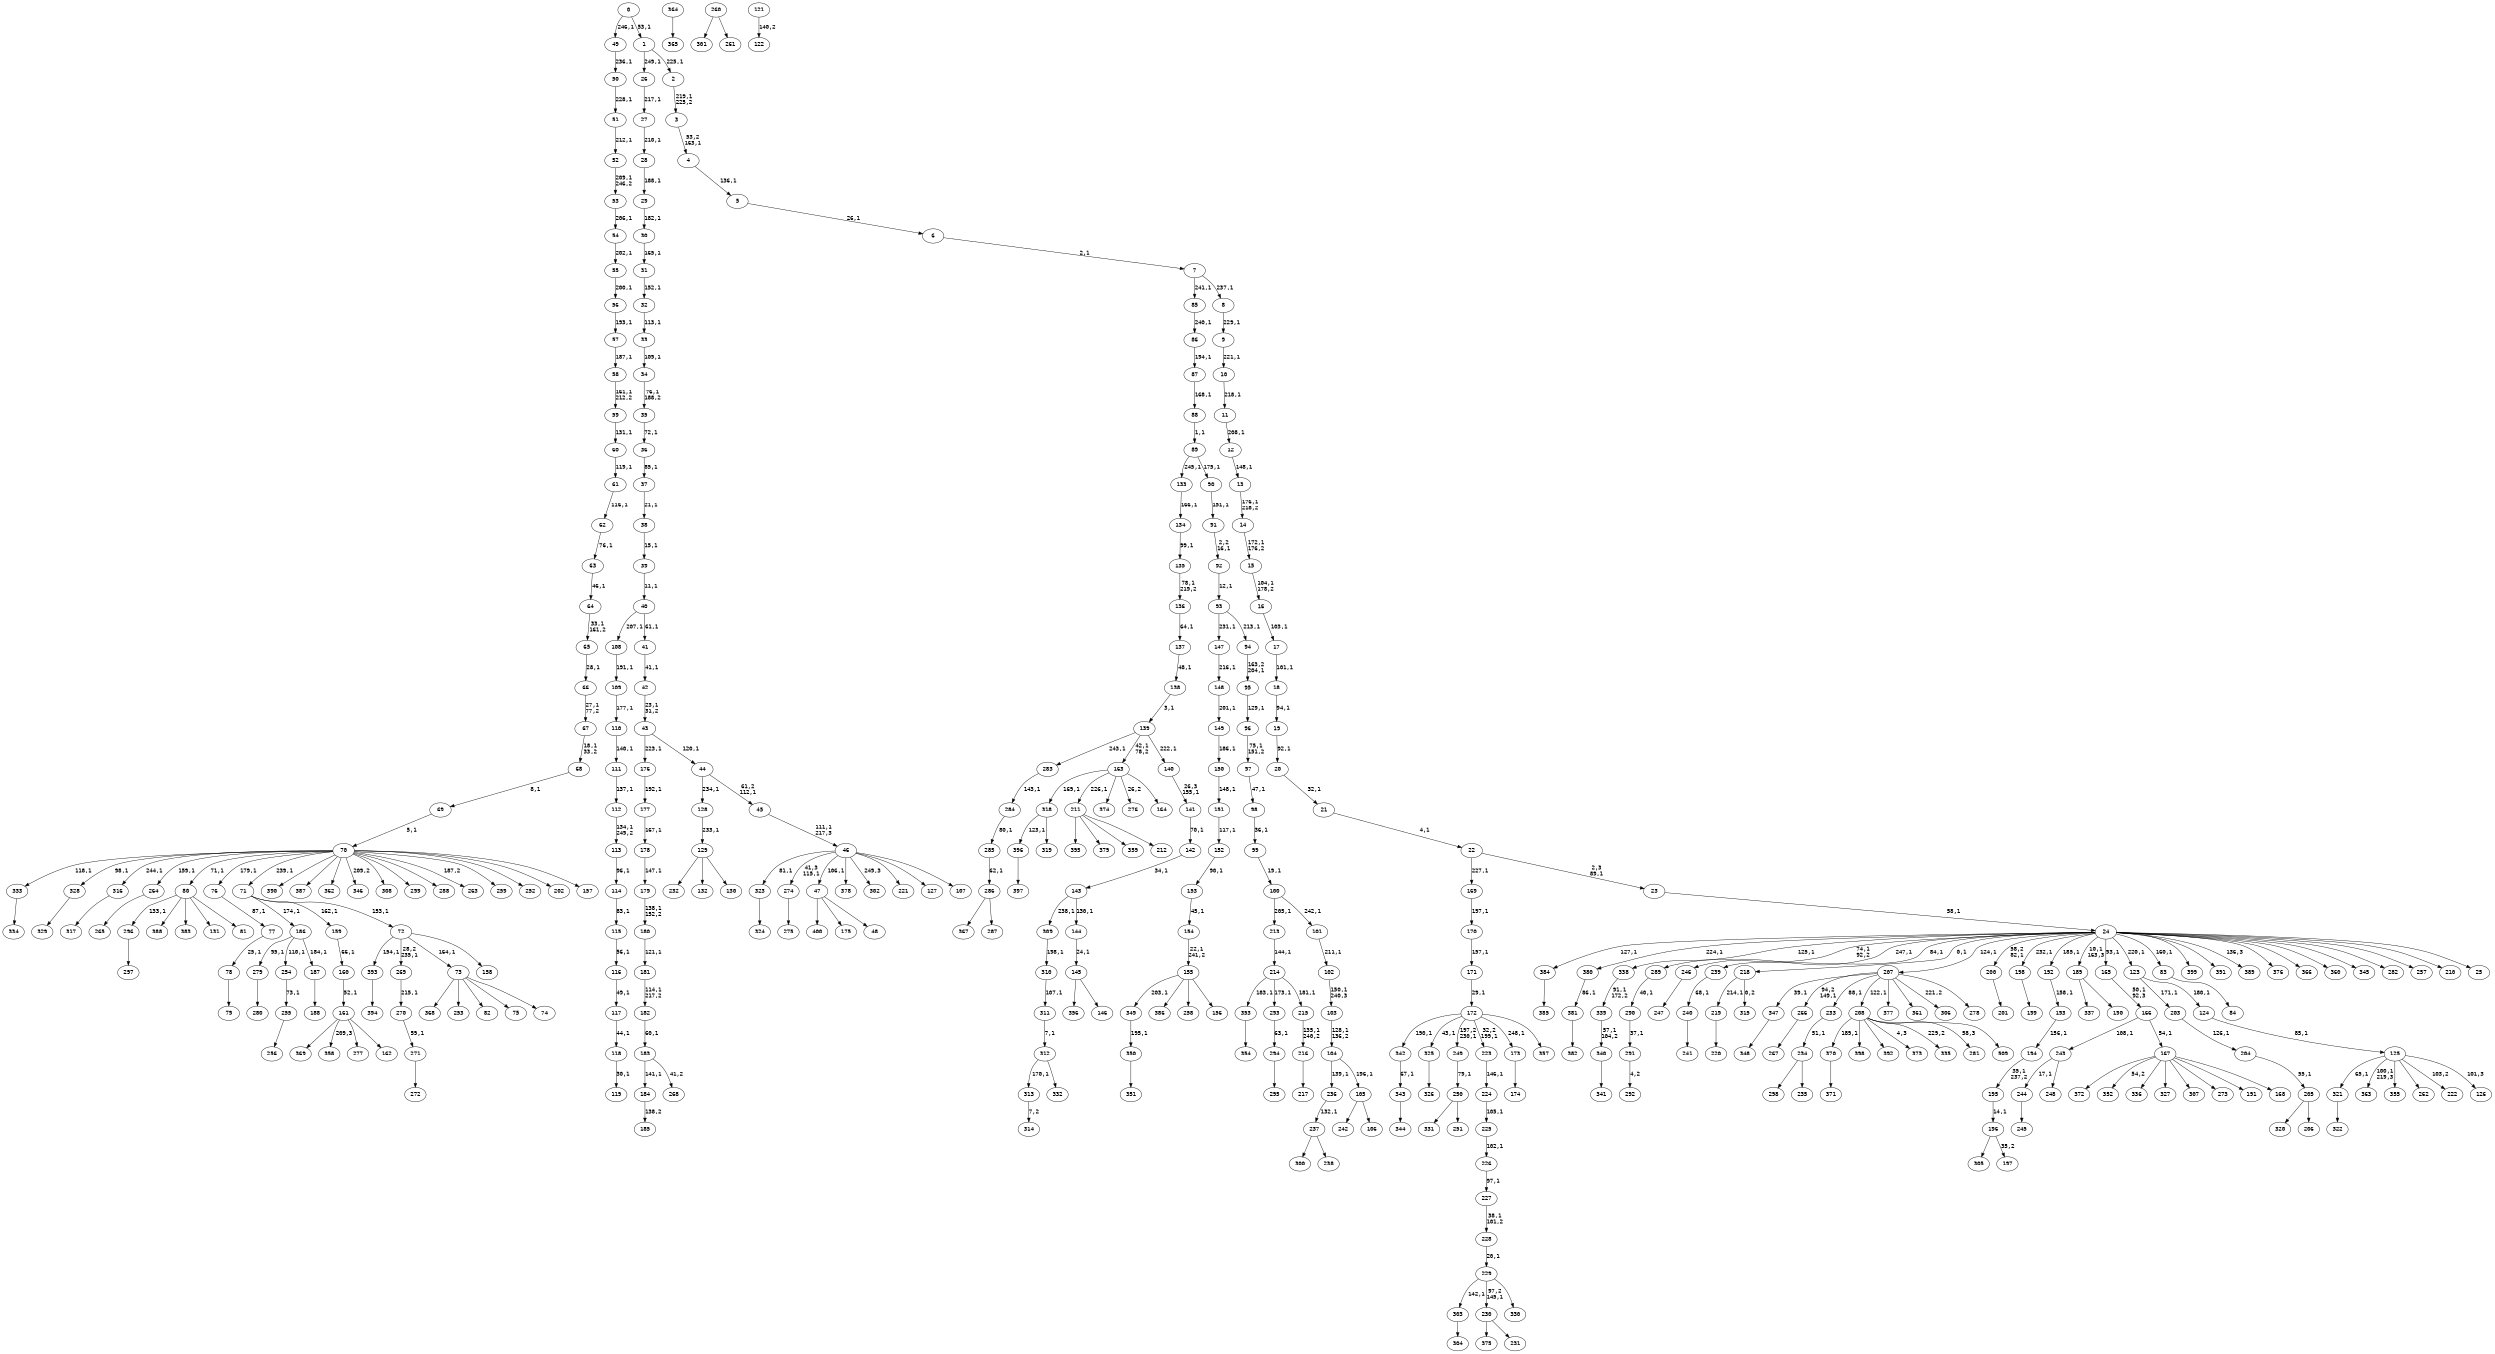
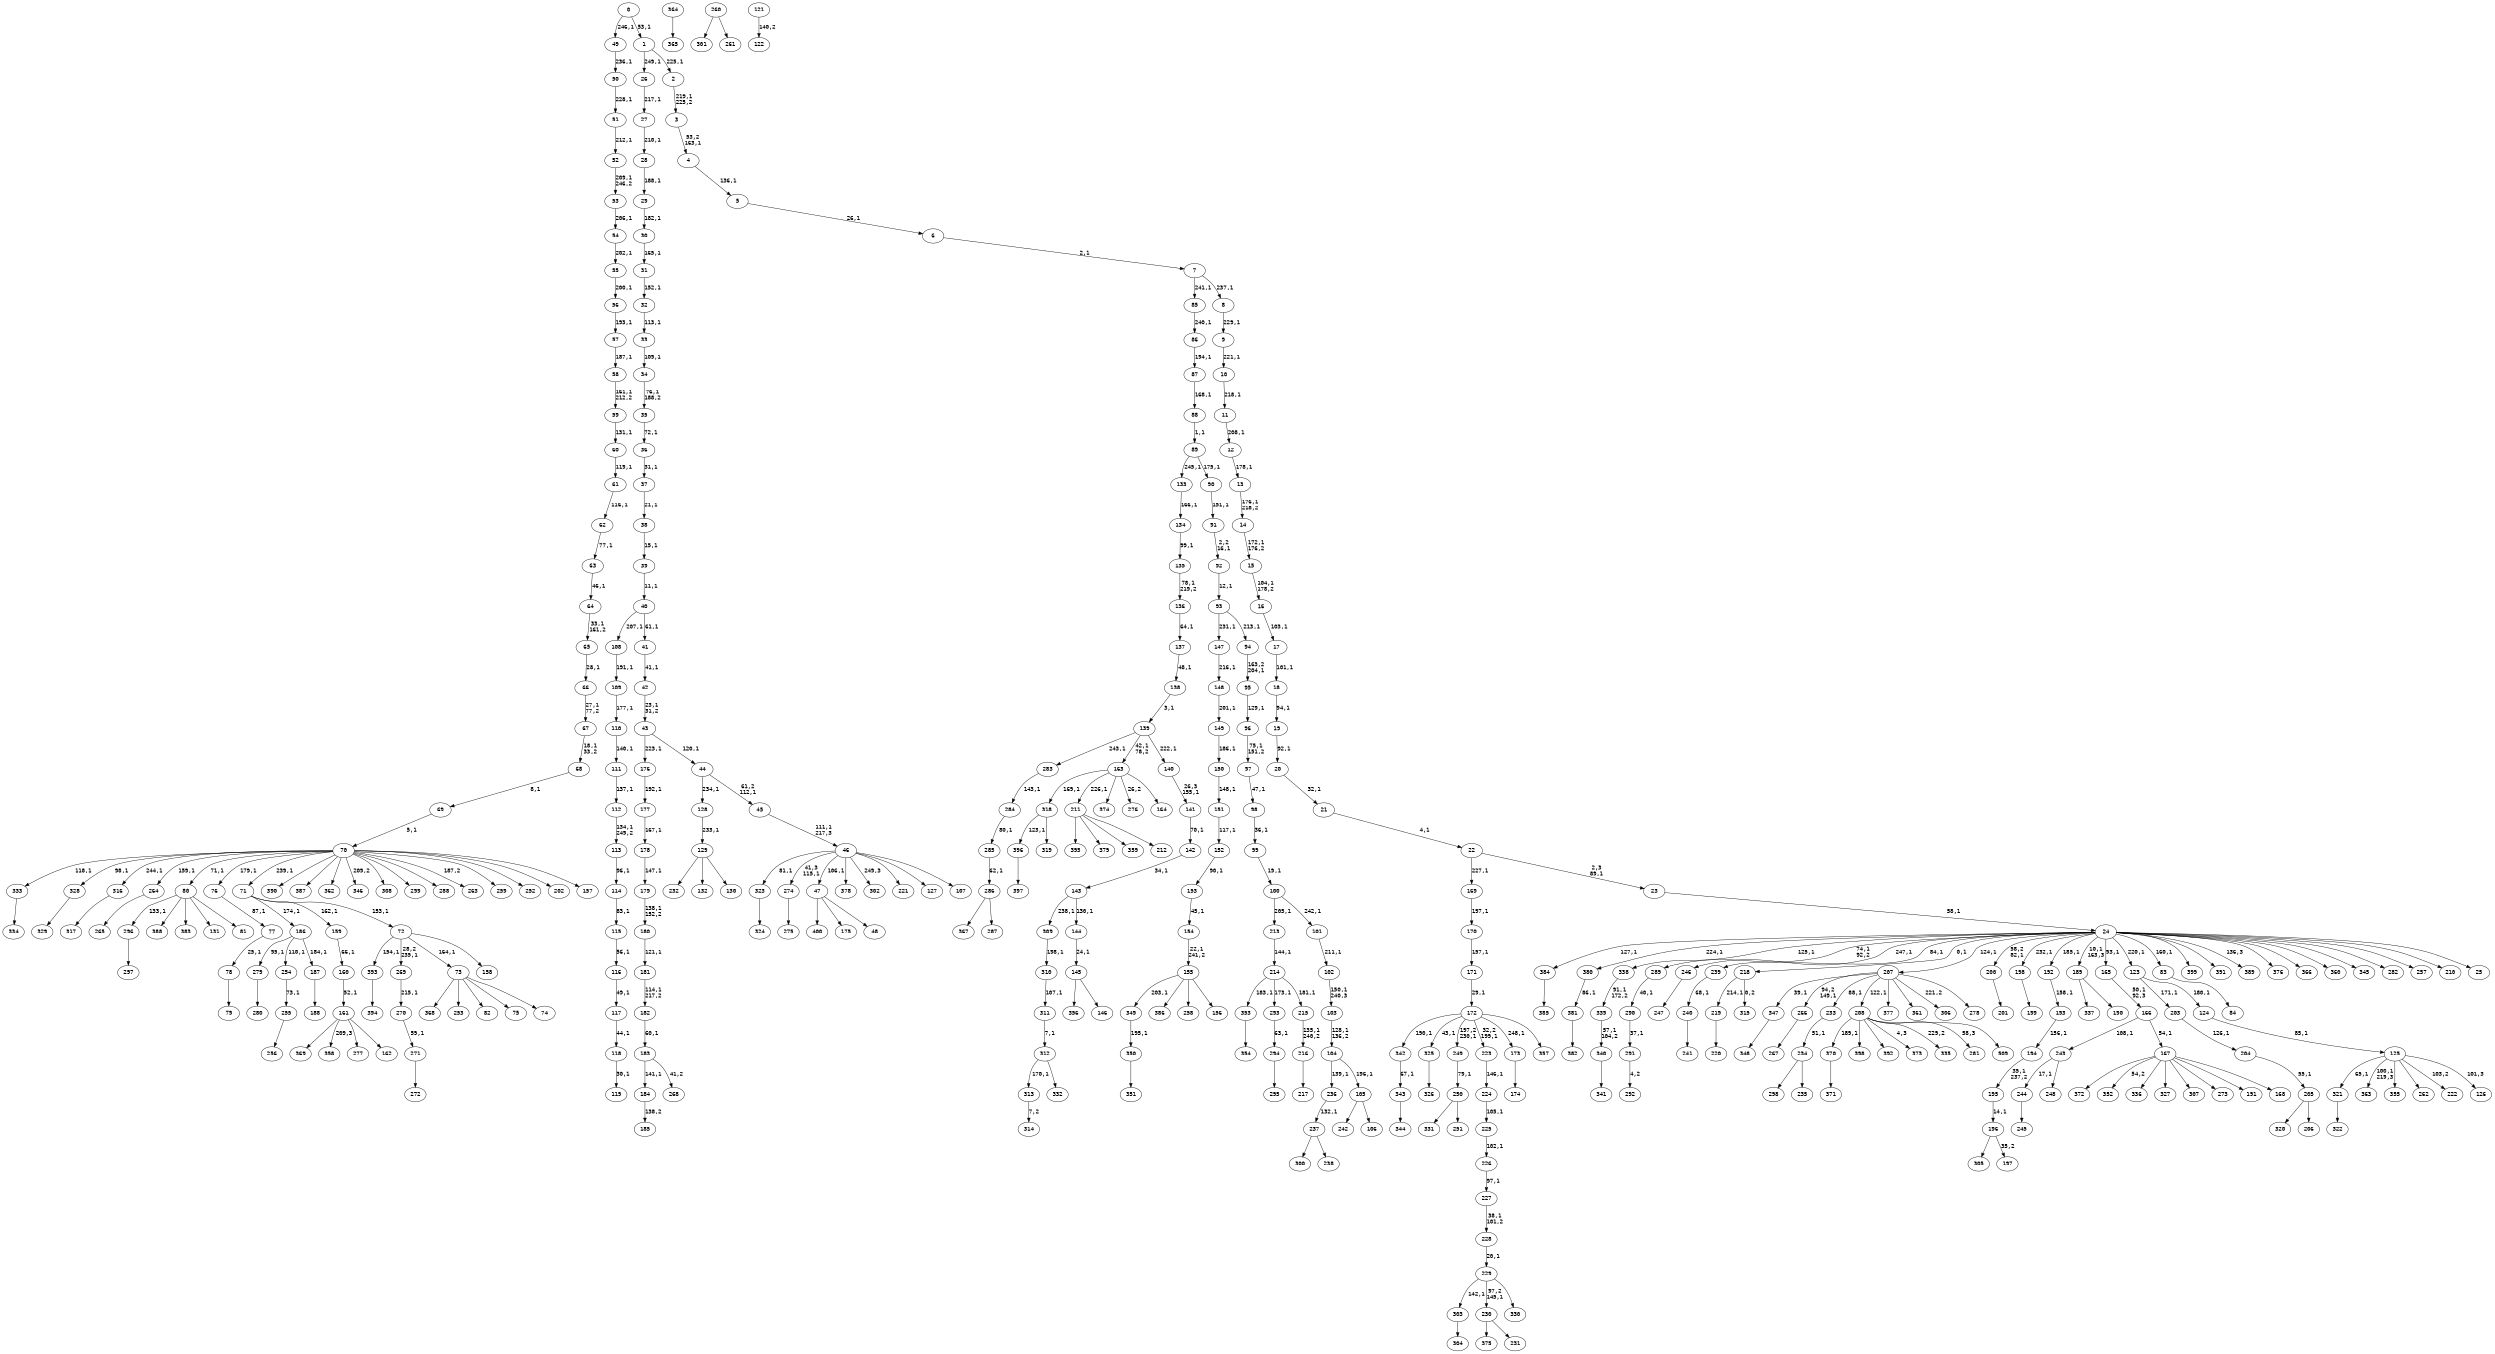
(651, 467) -> (651, 467)
(1244, 467) -> (1244, 467)
(606, 546) -> (606, 546)
